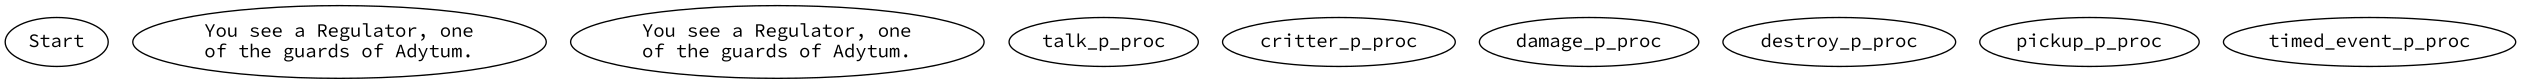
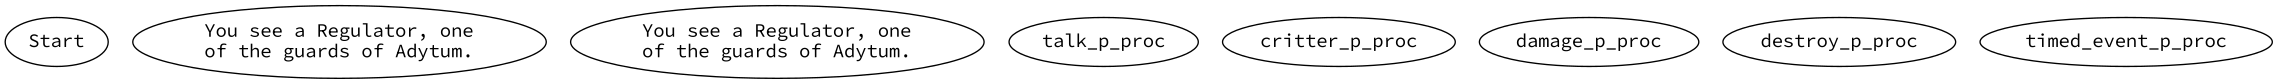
(2089, 42) -> none
